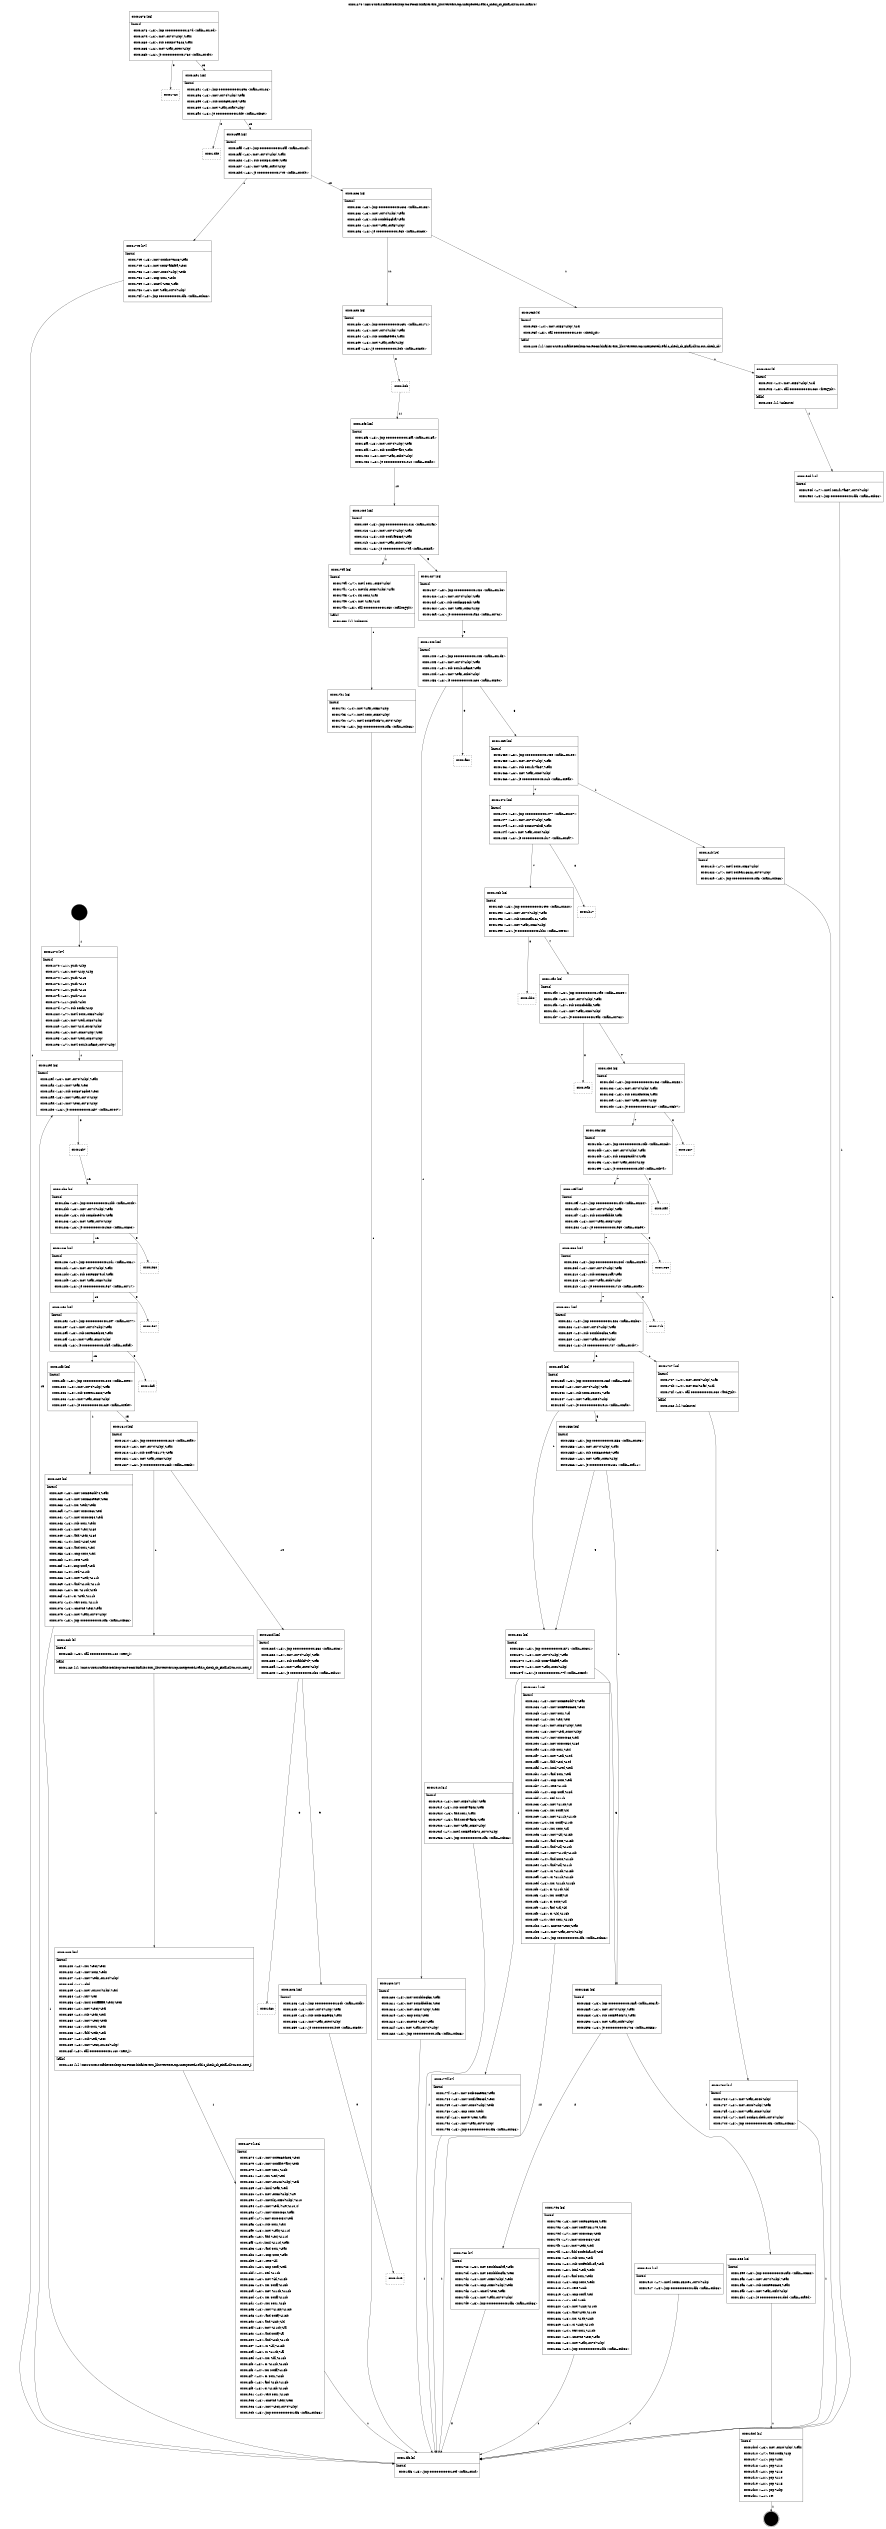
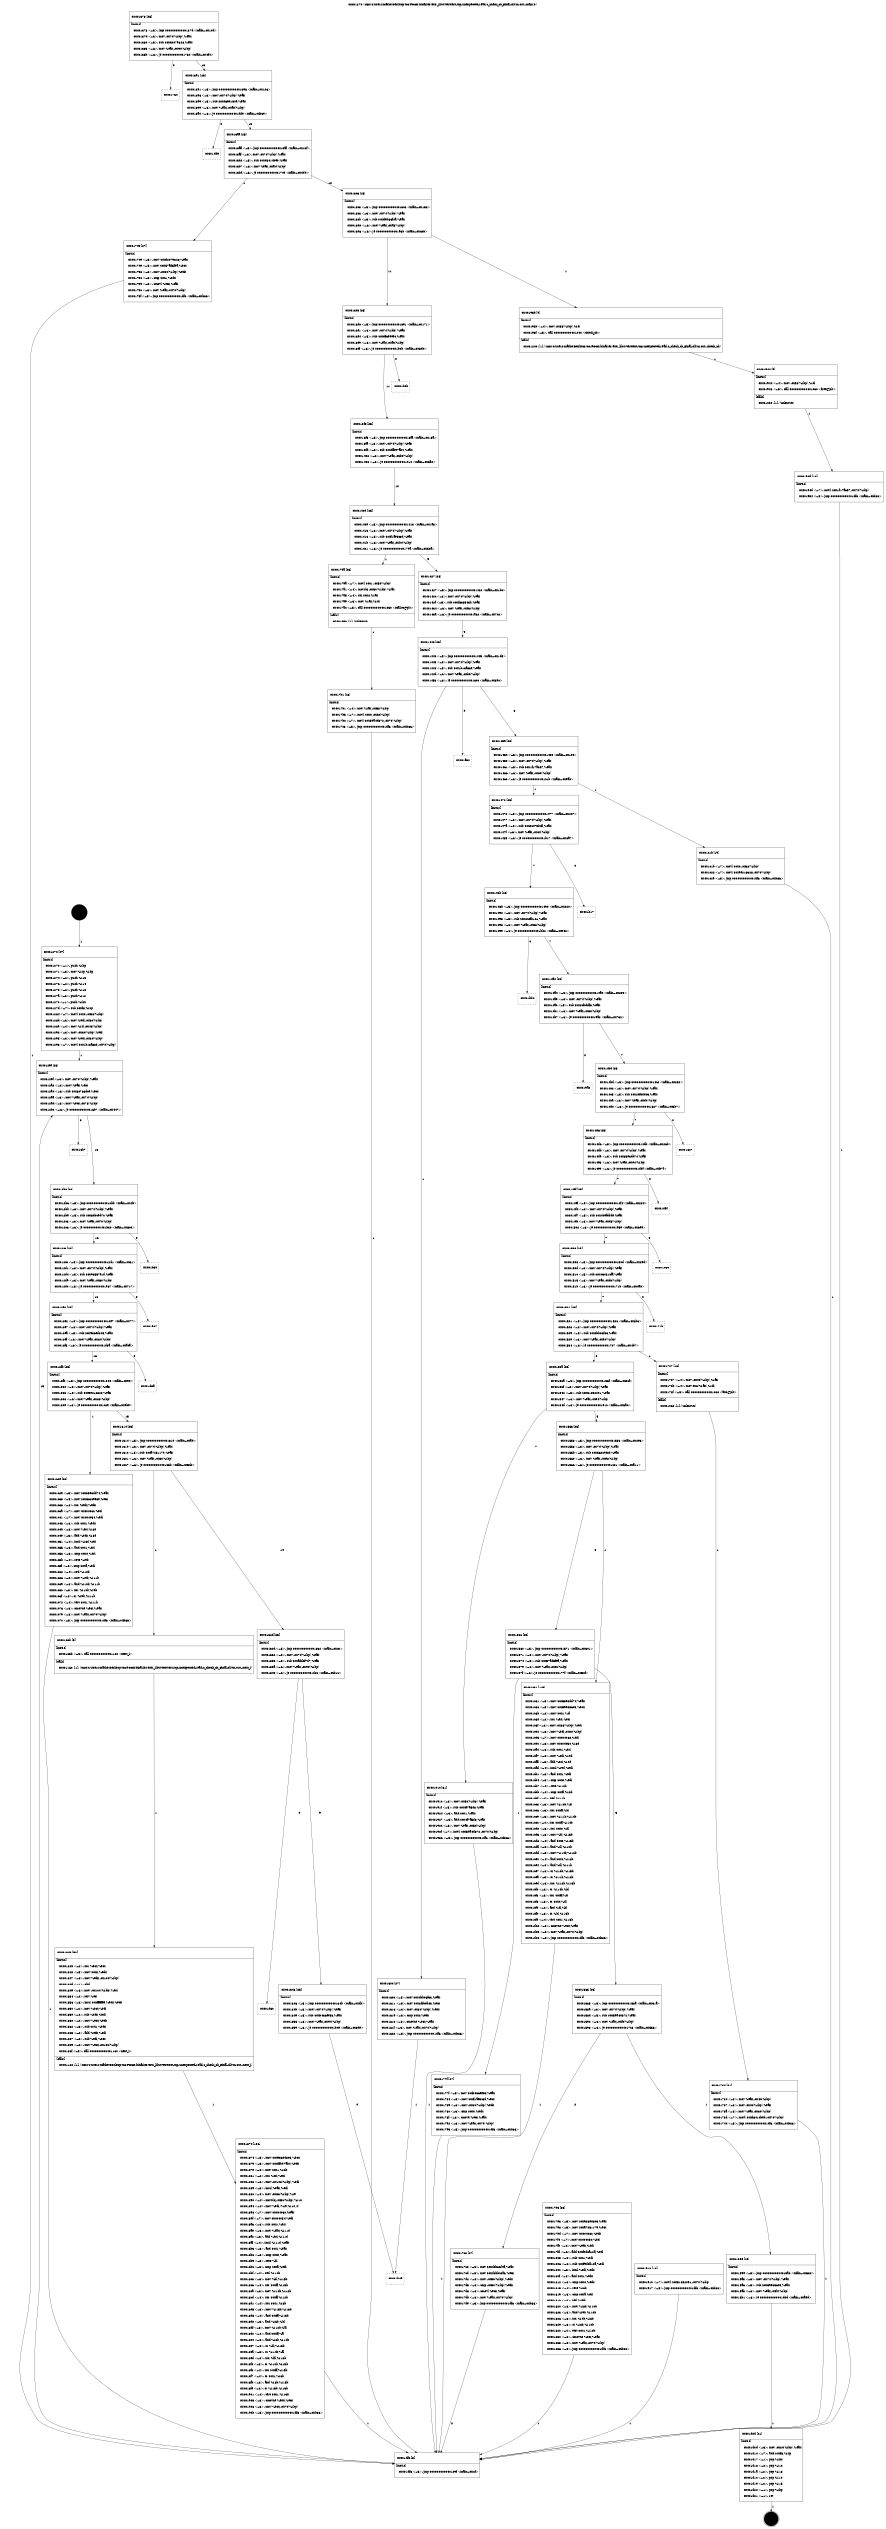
(399, 404) -> (384, 386)
(83, 1169) -> (92, 1149)
(533, 1518) -> (474, 1586)
(618, 1726) -> (603, 1576)
(540, 2105) -> (540, 2105)
(416, 2246) -> (406, 2155)
